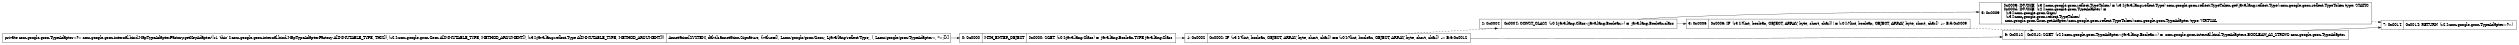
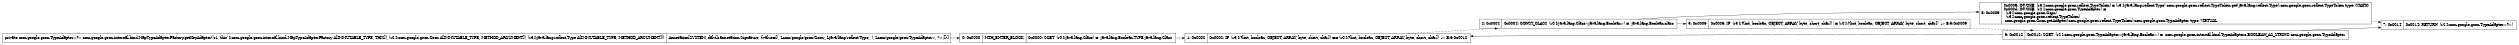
(1004, 38) -> (1004, 38)
(1735, 38) -> (1738, 35)
